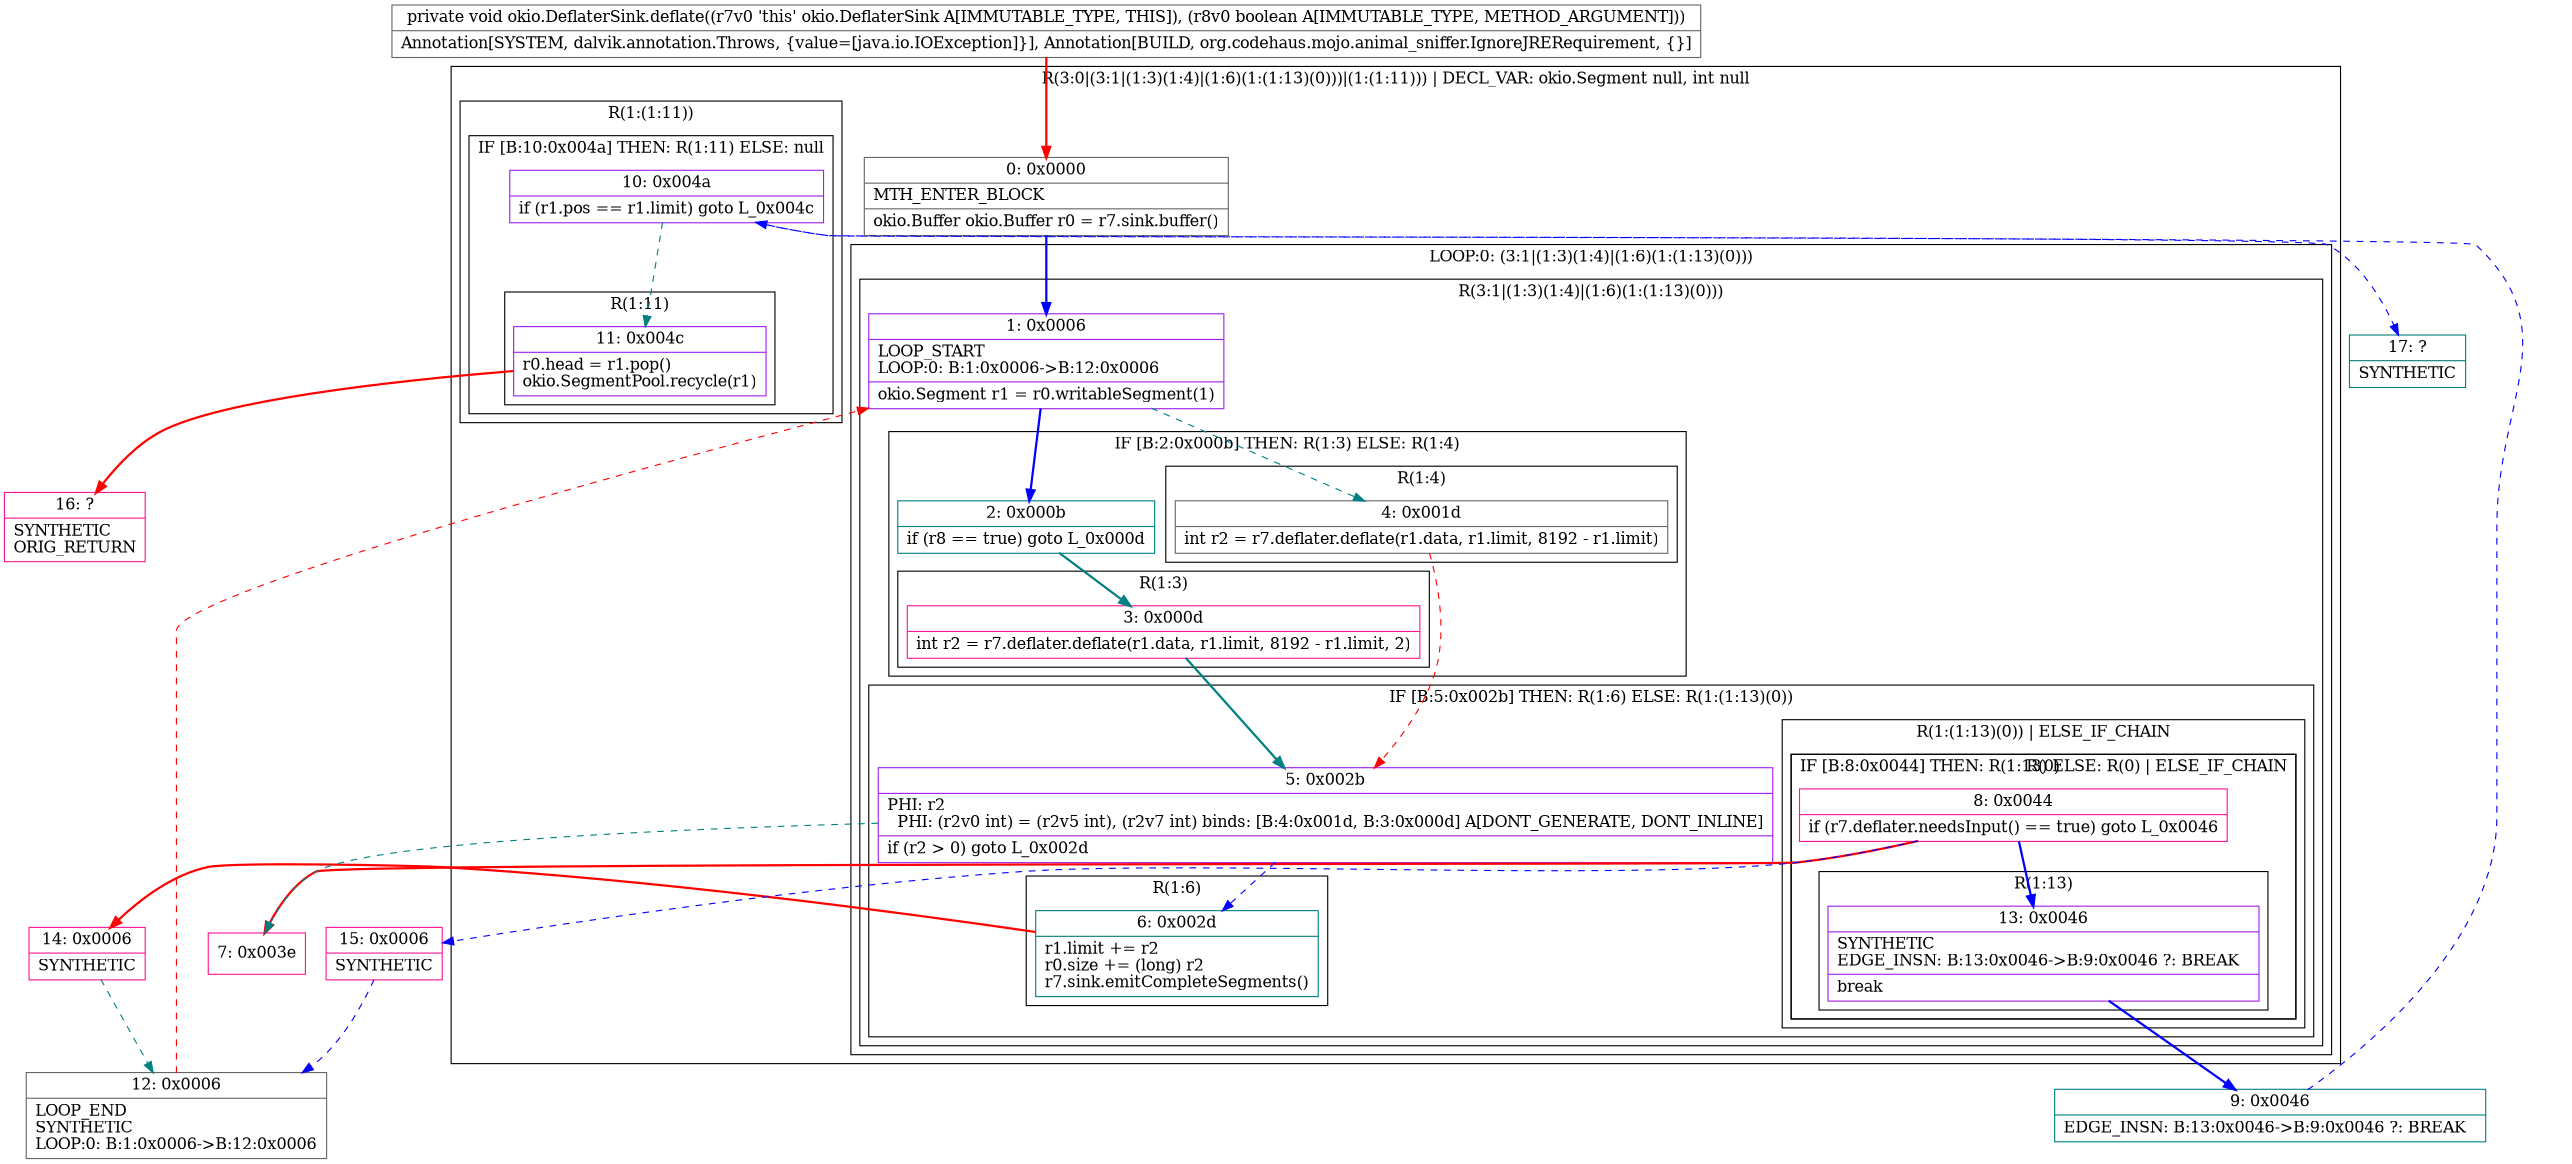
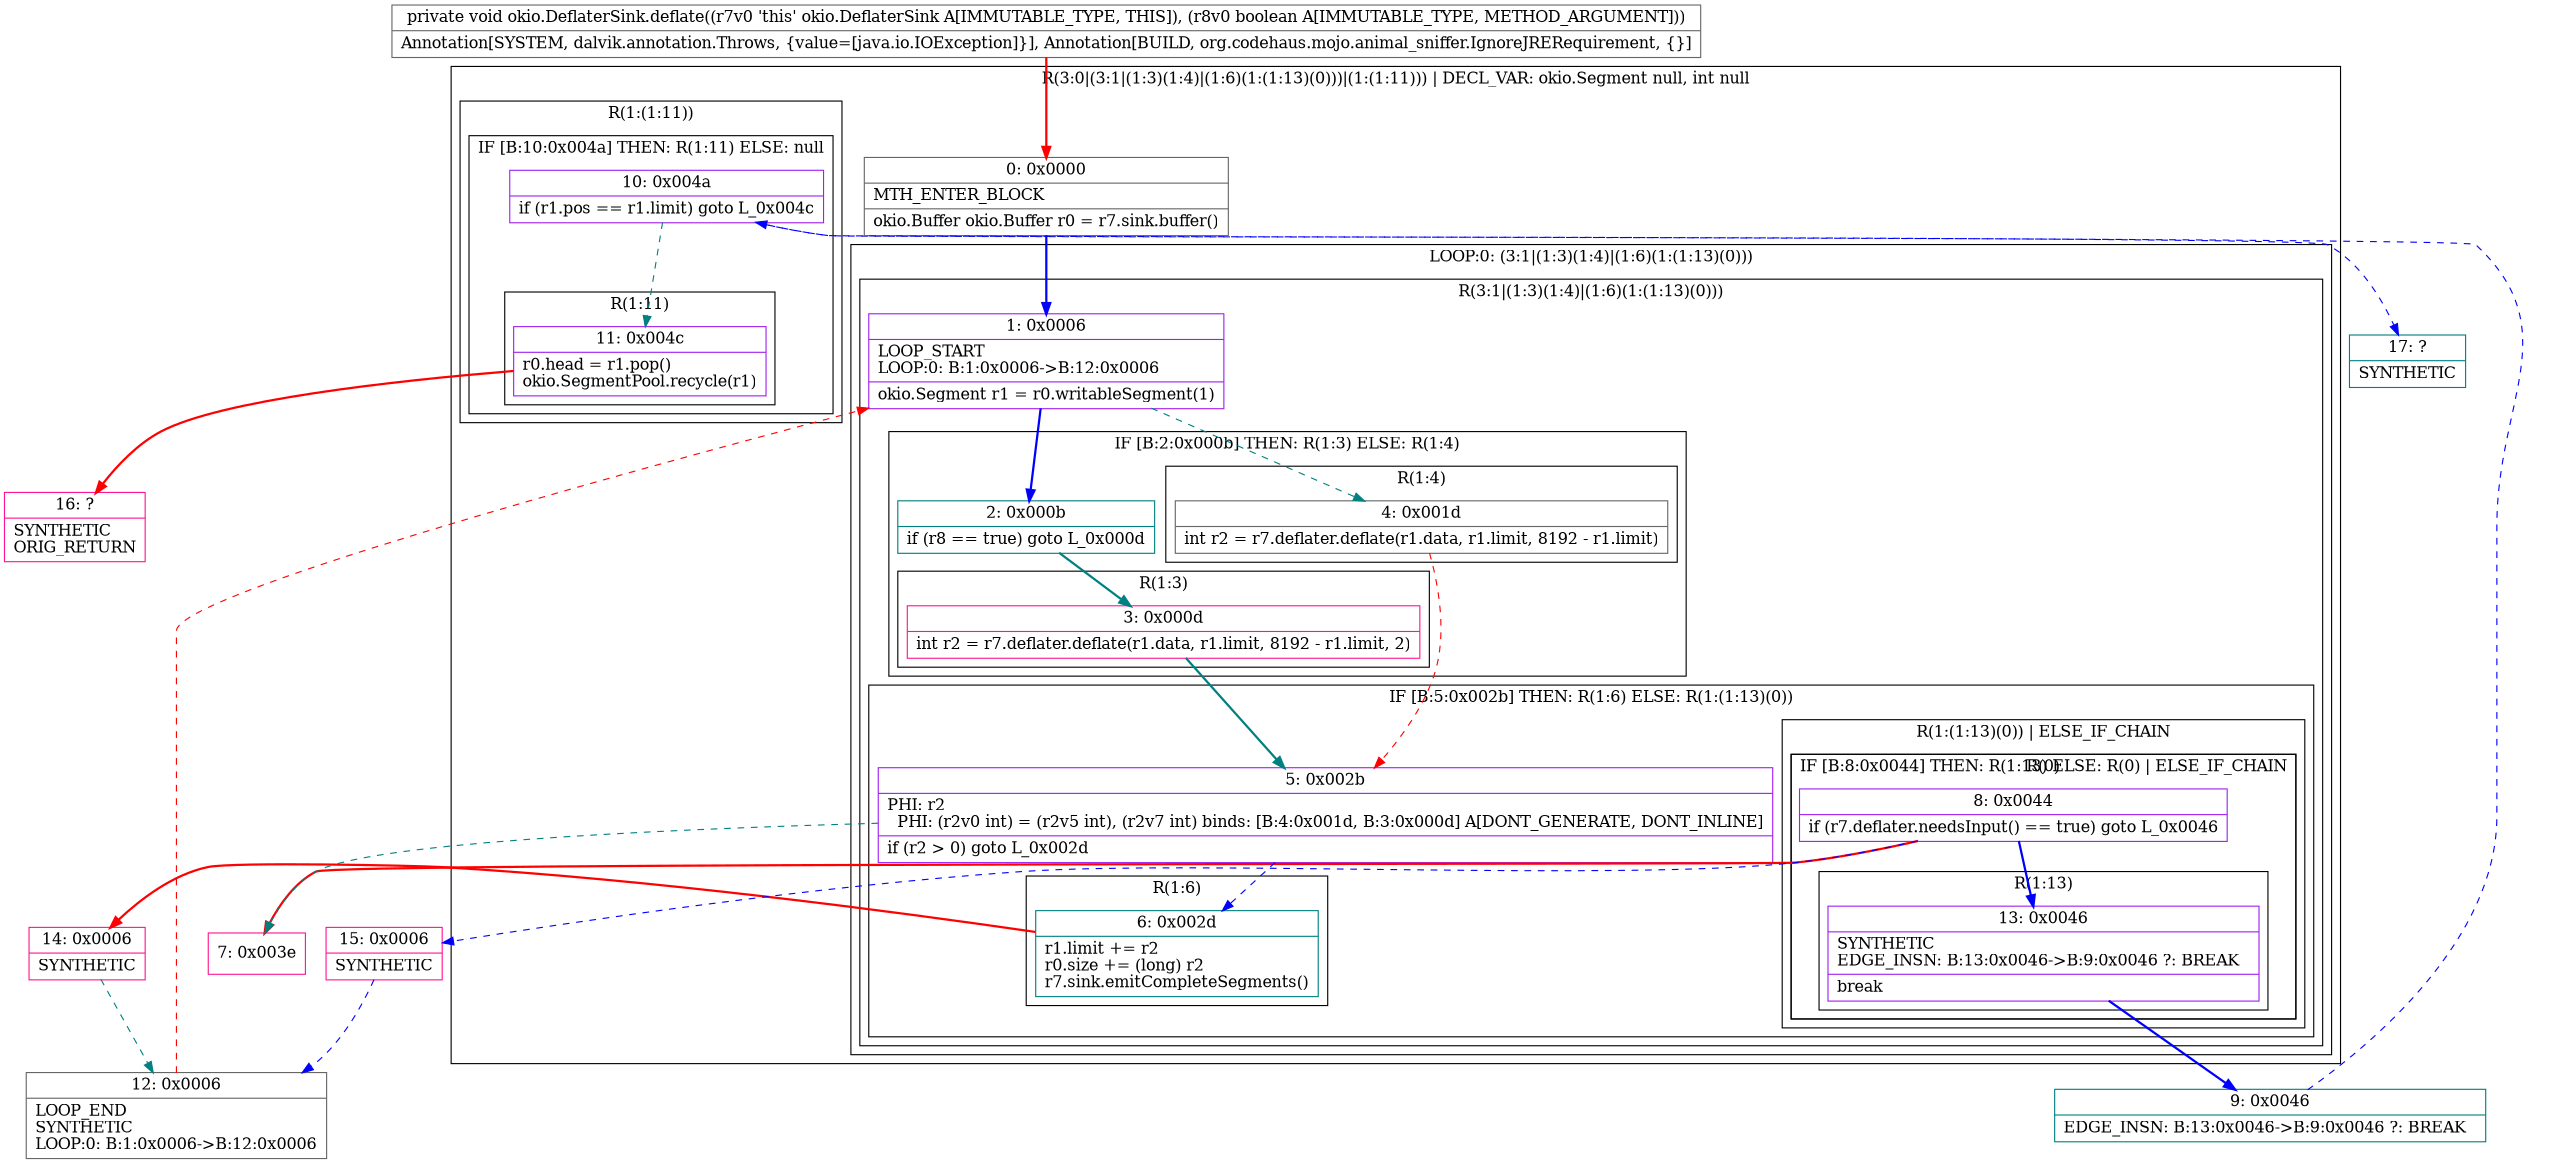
(2013, 815) -> (2013, 815)
